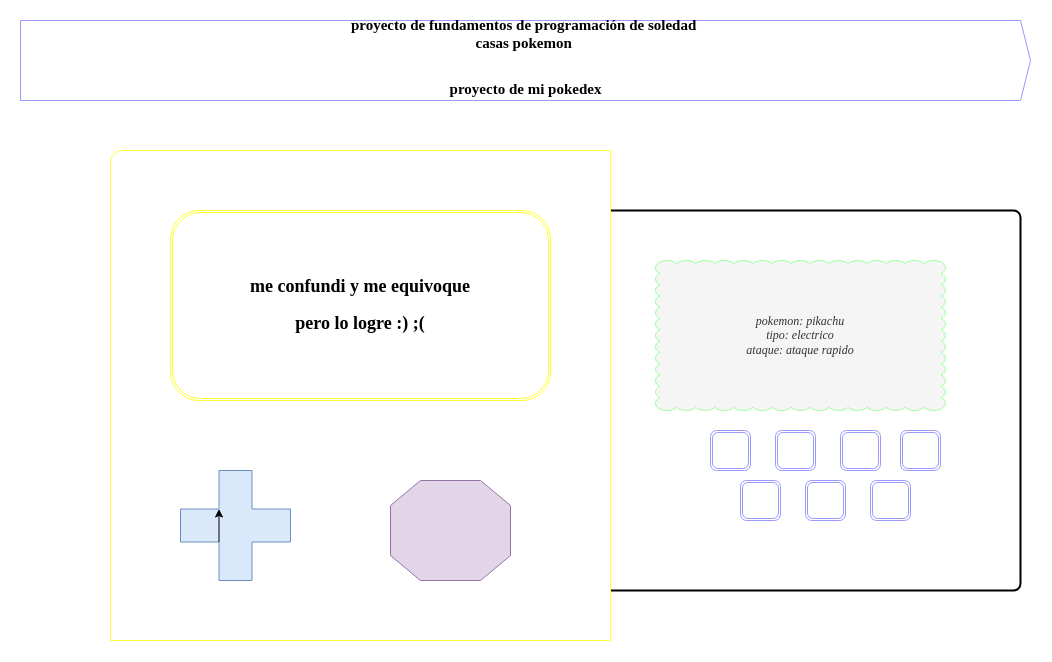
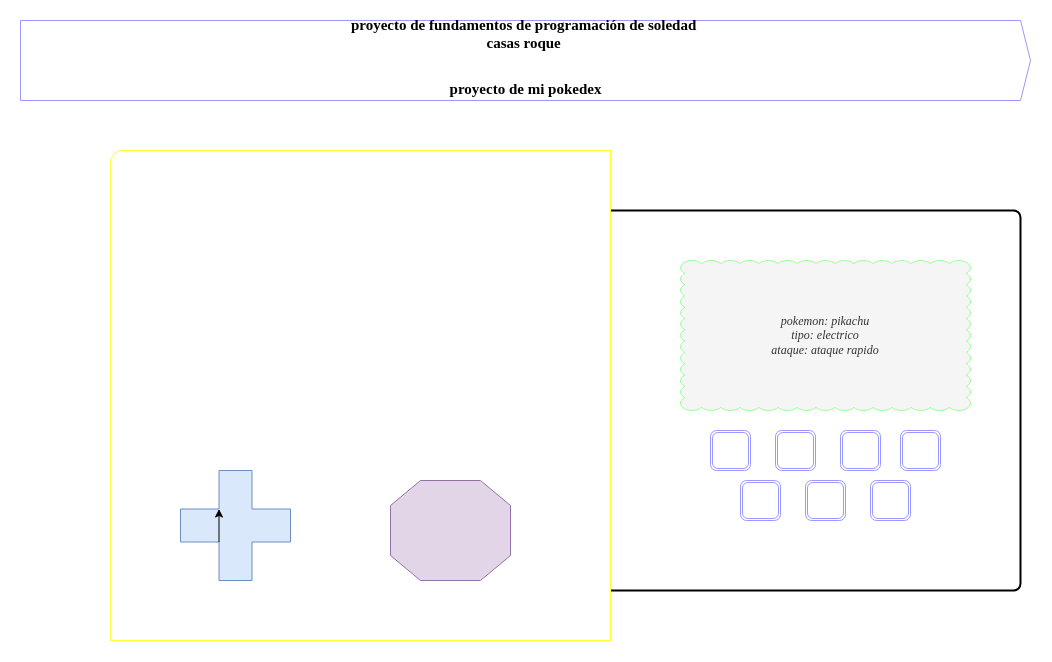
(526, 61) -> (526, 61)
(361, 306) -> none
(801, 336) -> (826, 336)
